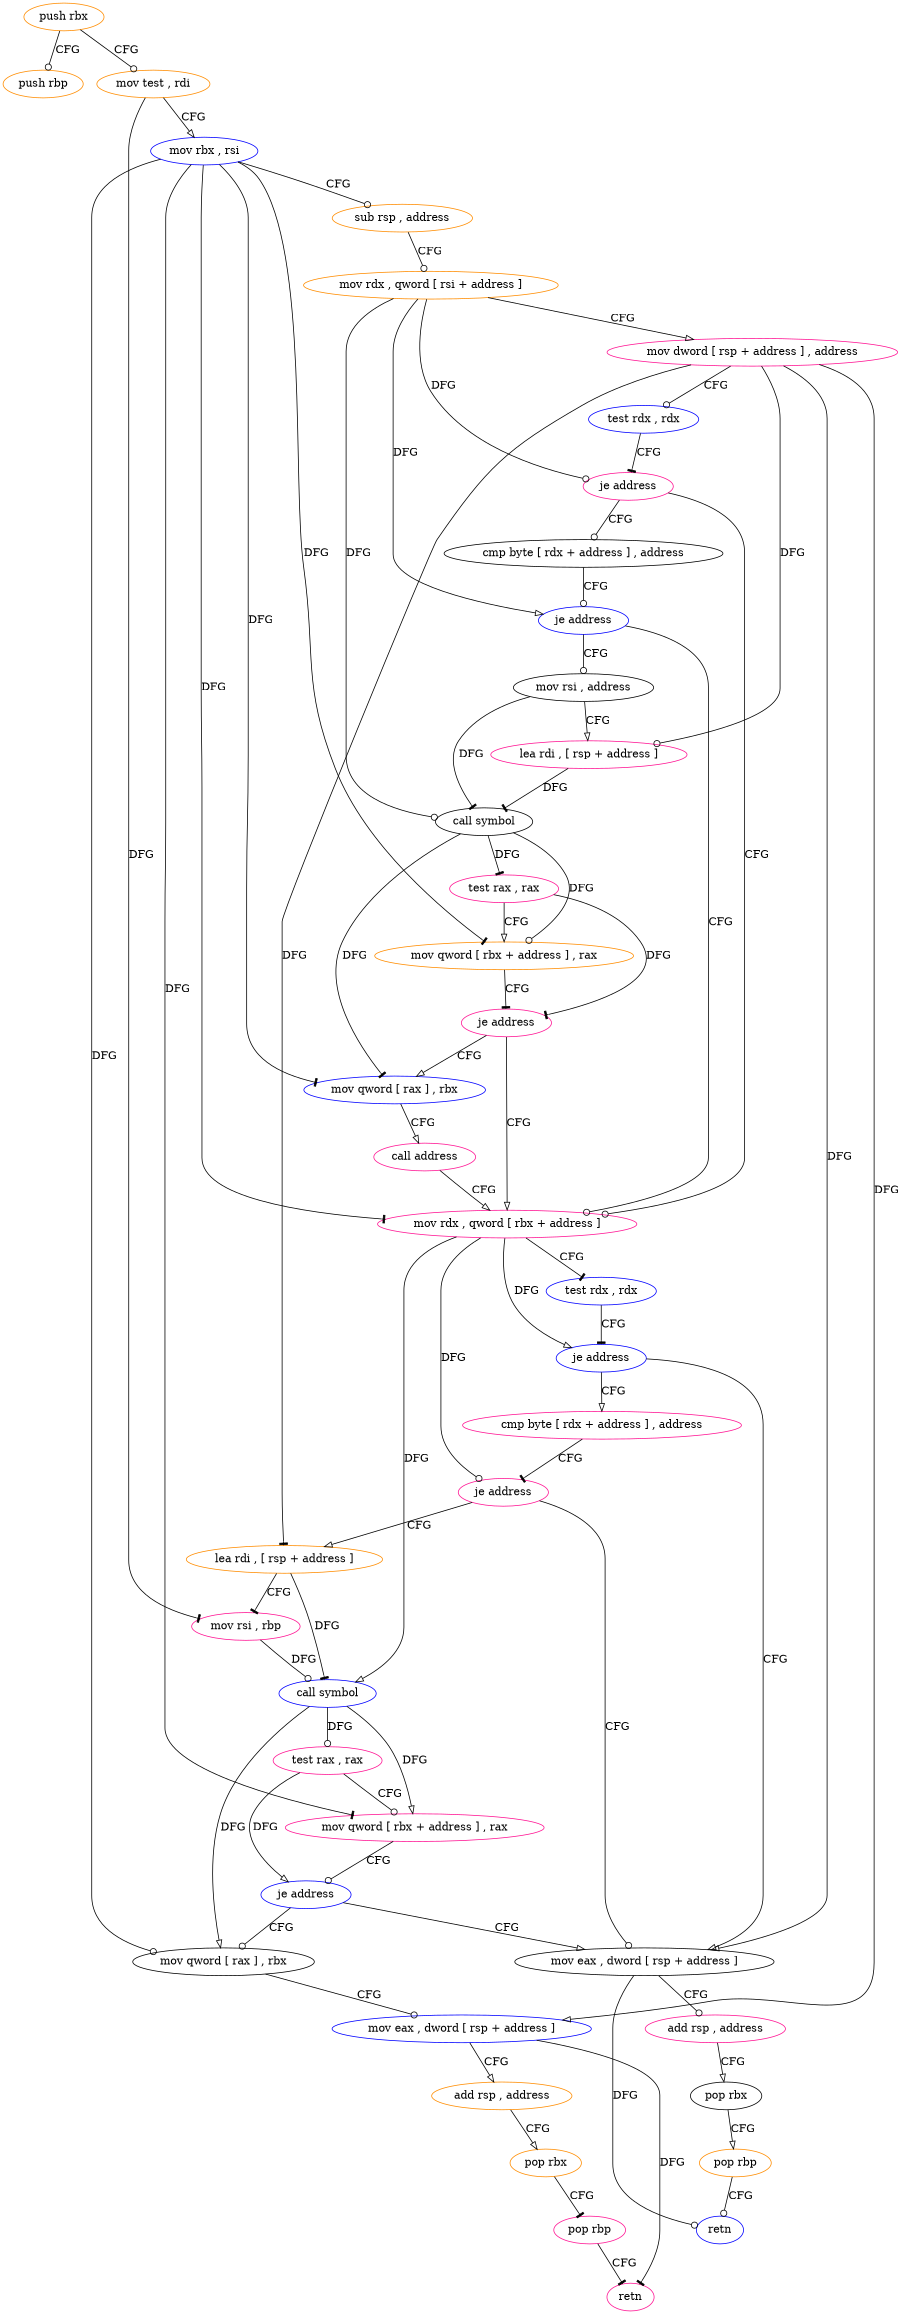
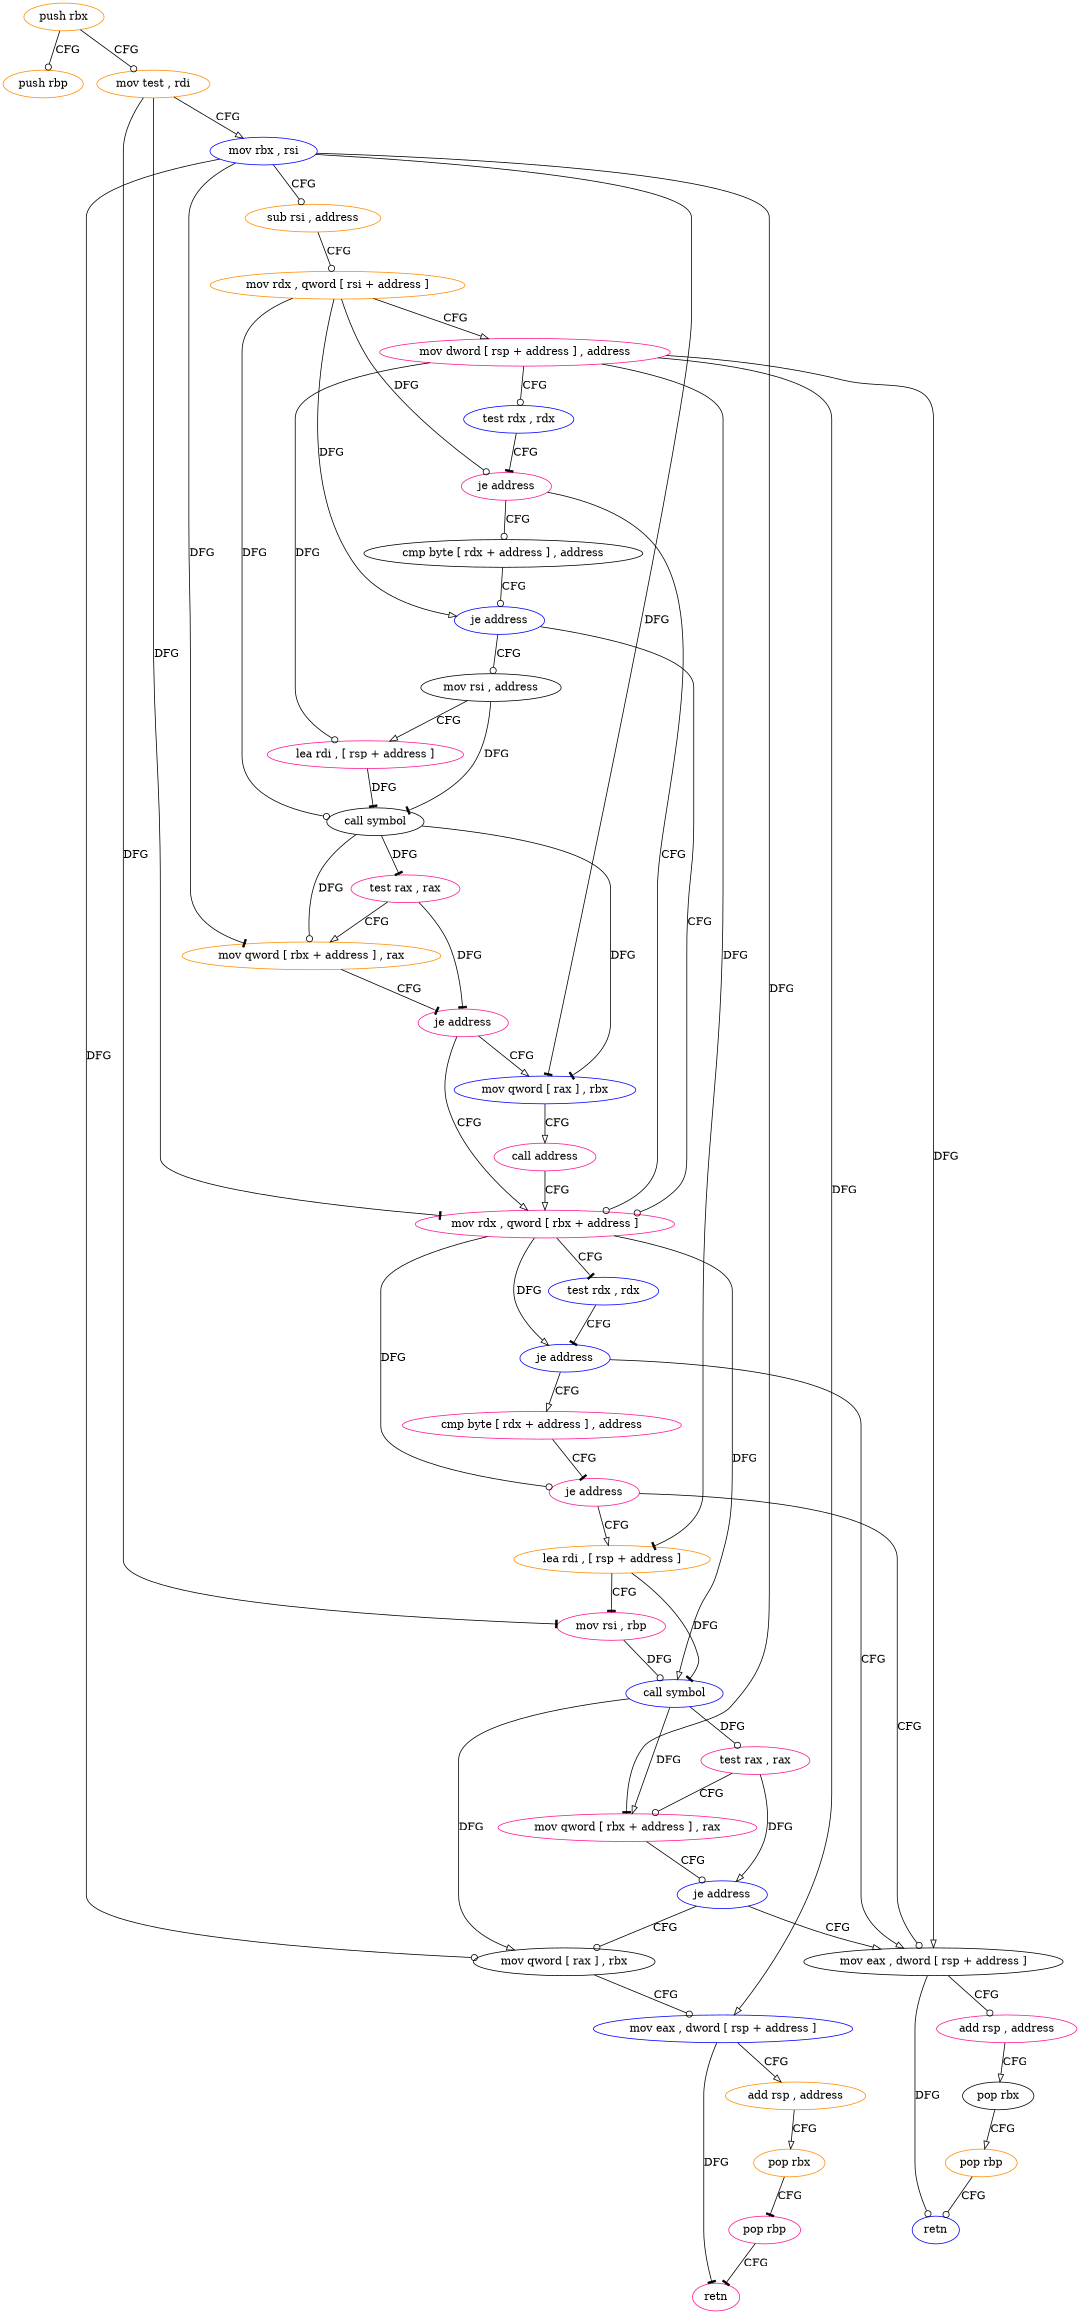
(402, 218) -> (313, 218)
(202, 761) -> (158, 772)
